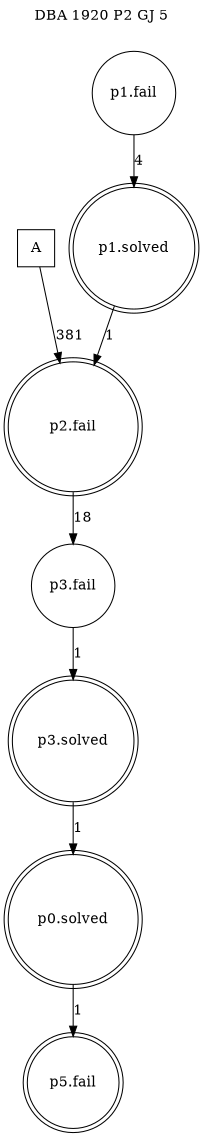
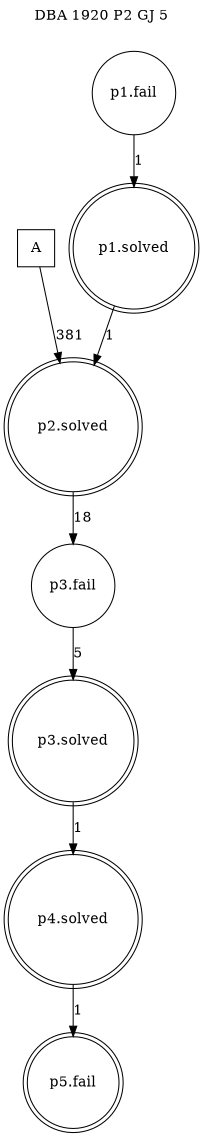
(139, 161) -> (139, 161)
(73, 427) -> (73, 427)
(78, 654) -> (78, 654)
(73, 919) -> (73, 919)
